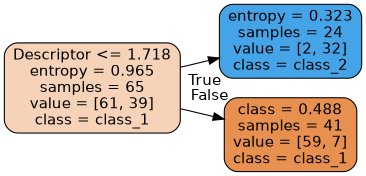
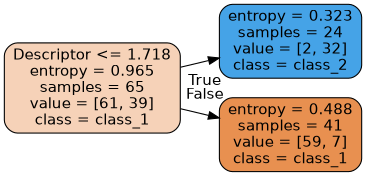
(291, 135) -> (291, 135)
